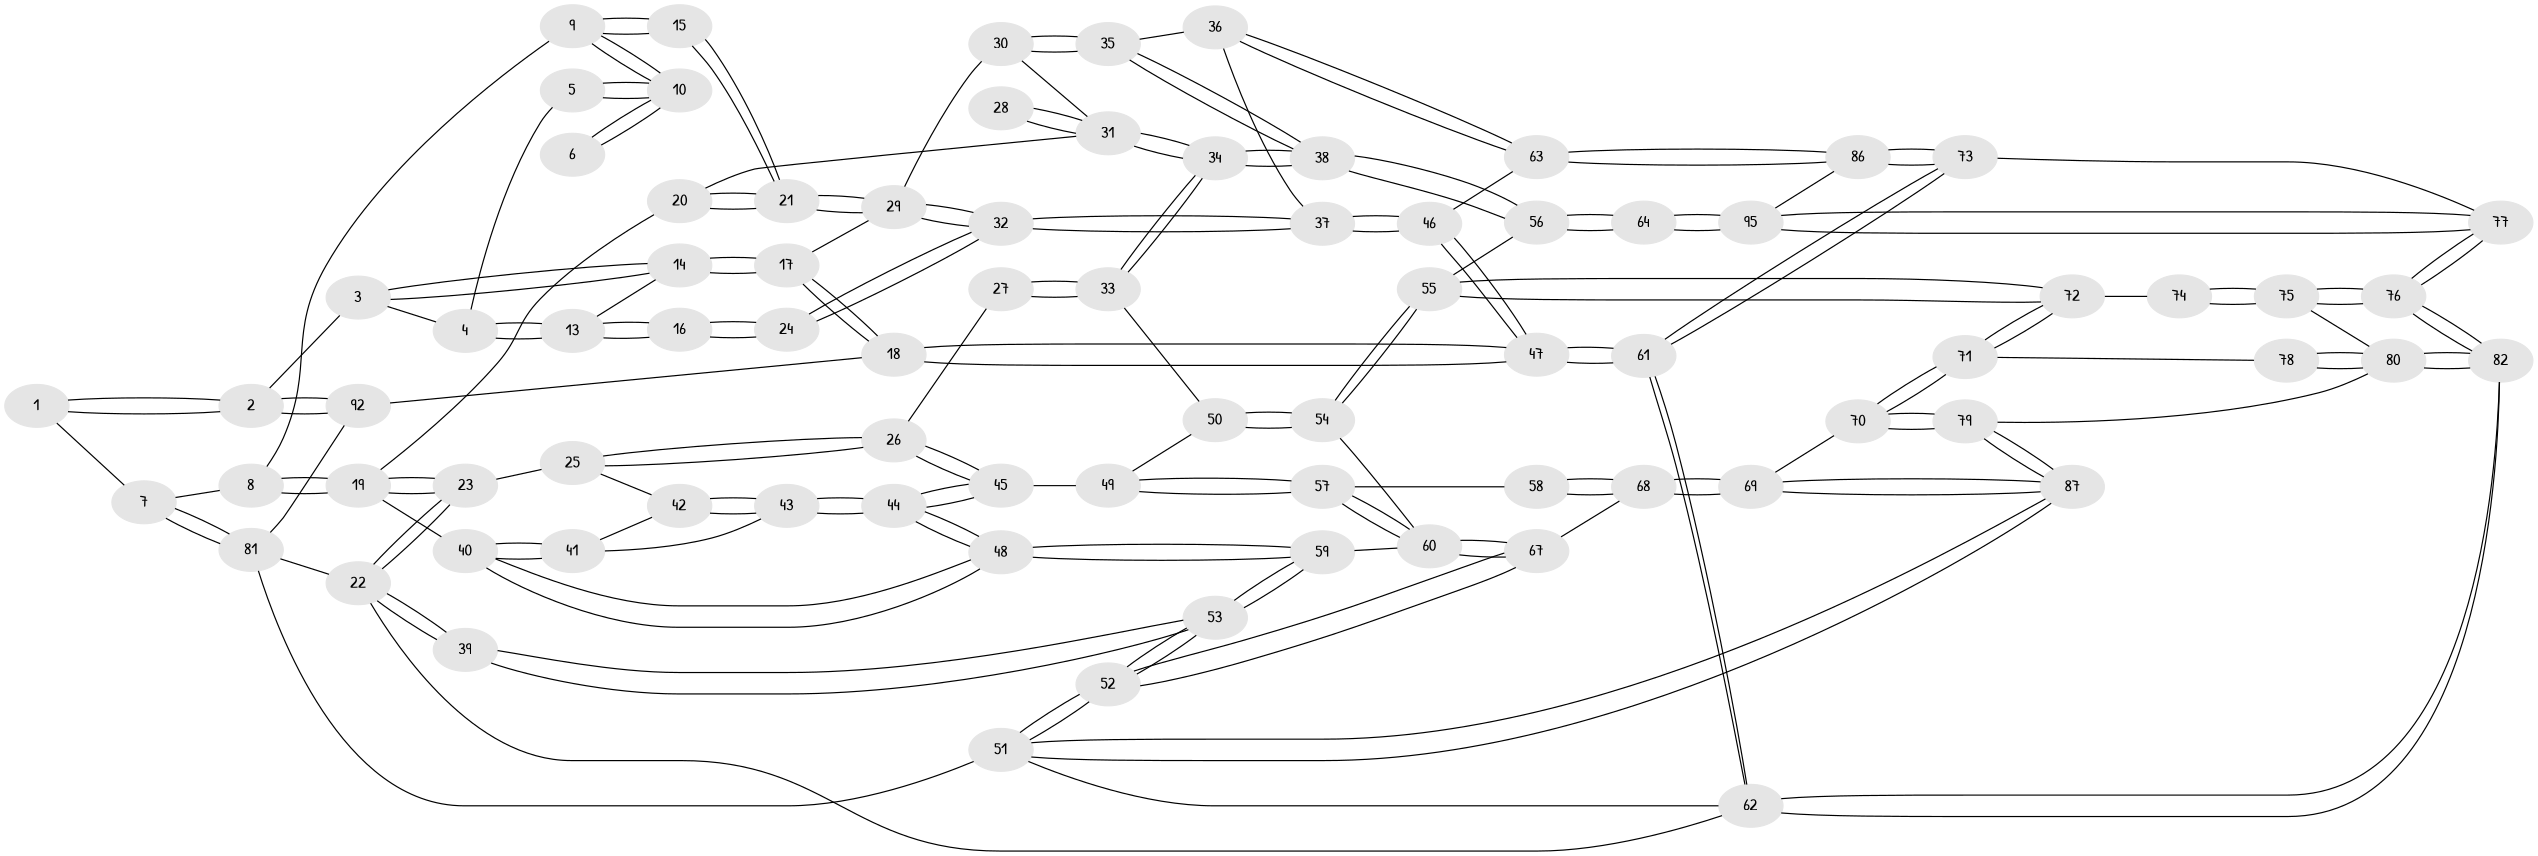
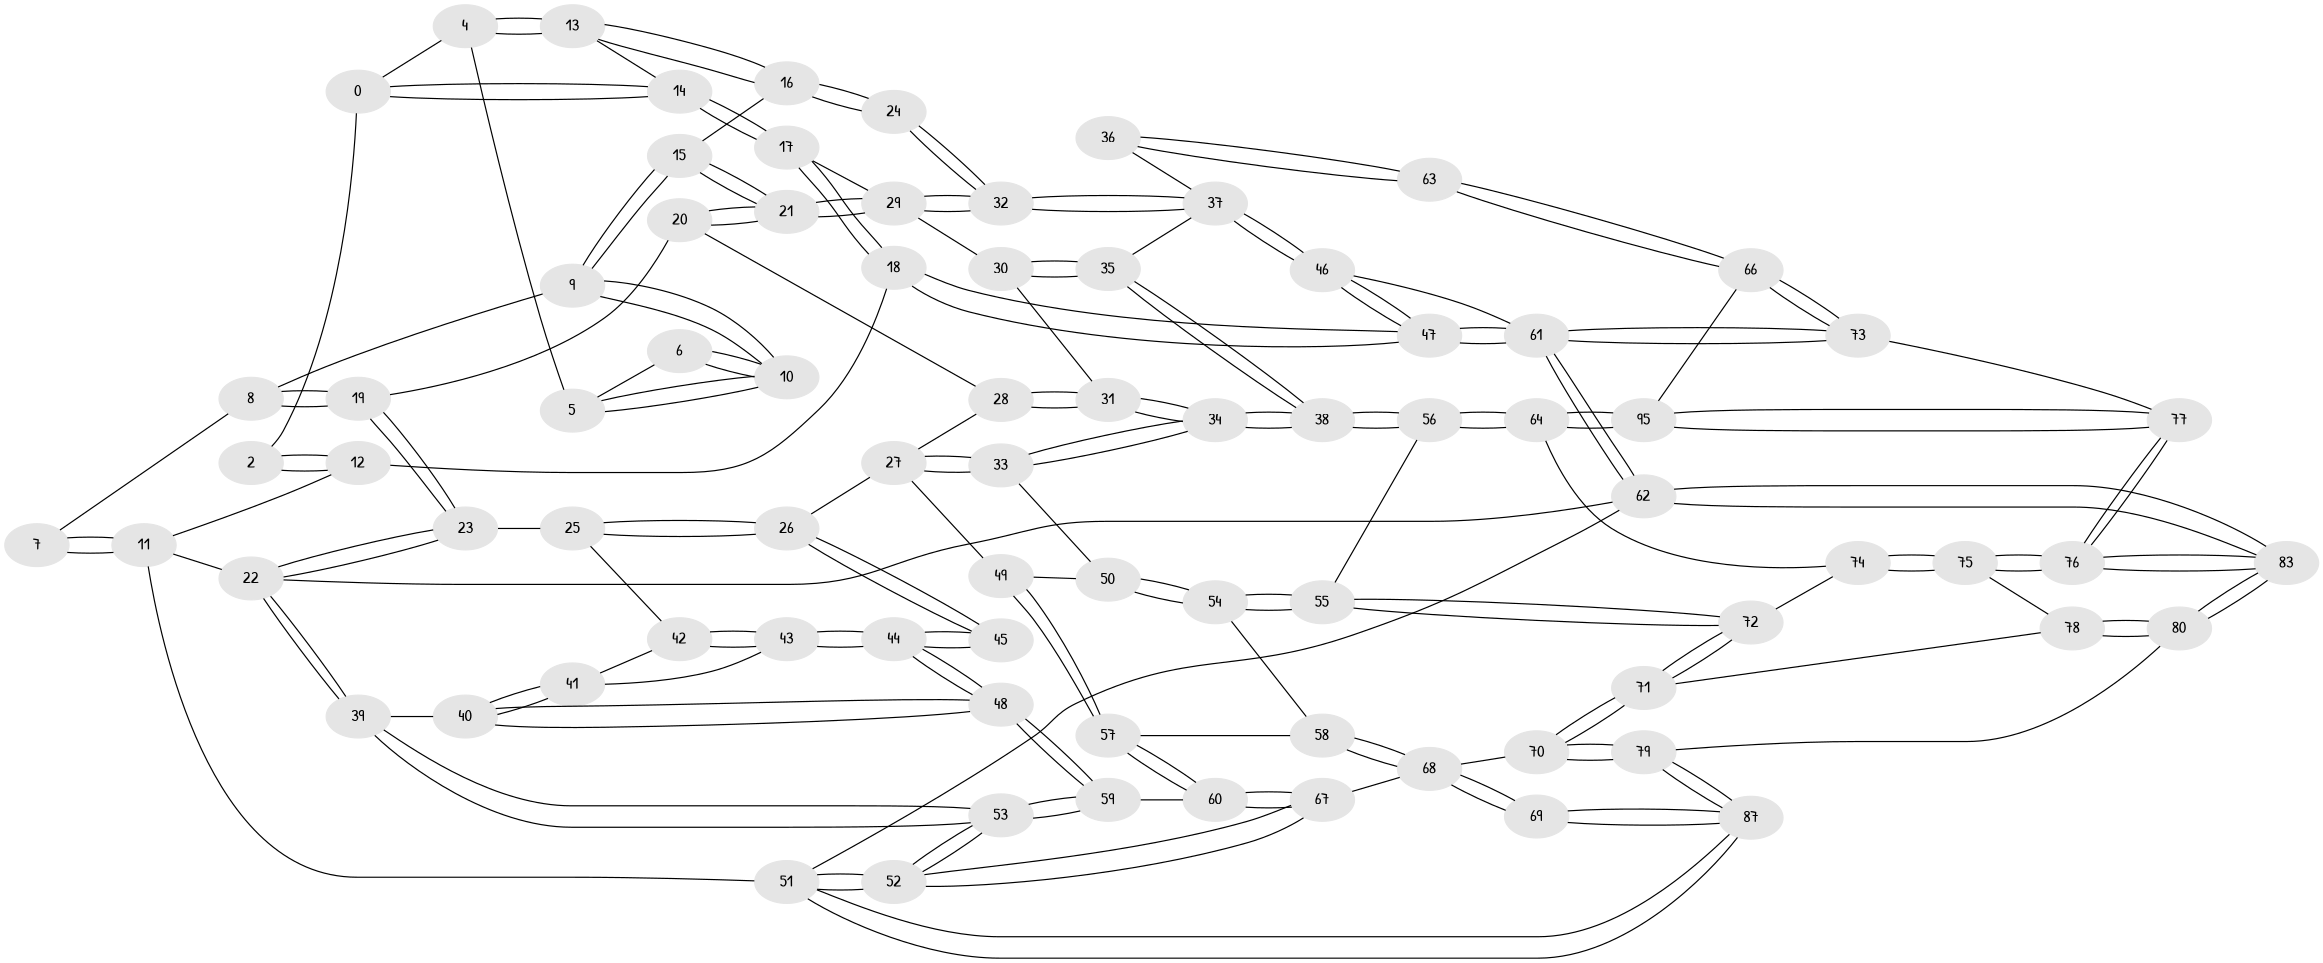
(1162, 36) -> (1162, 236)
none -> (719, 129)
(889, 155) -> (840, 310)
(1858, 157) -> (1751, 270)
(1477, 194) -> (1433, 295)
(358, 298) -> (358, 92)
(2340, 329) -> (2019, 596)
(2501, 361) -> (2287, 563)
none -> (626, 381)
(37, 406) -> none
(358, 406) -> (358, 463)
none -> (947, 432)
(1805, 454) -> (1483, 761)
(1374, 478) -> (1269, 669)
(1055, 486) -> (947, 520)
(411, 518) -> (412, 717)
(251, 550) -> (144, 545)
none -> (1662, 551)
